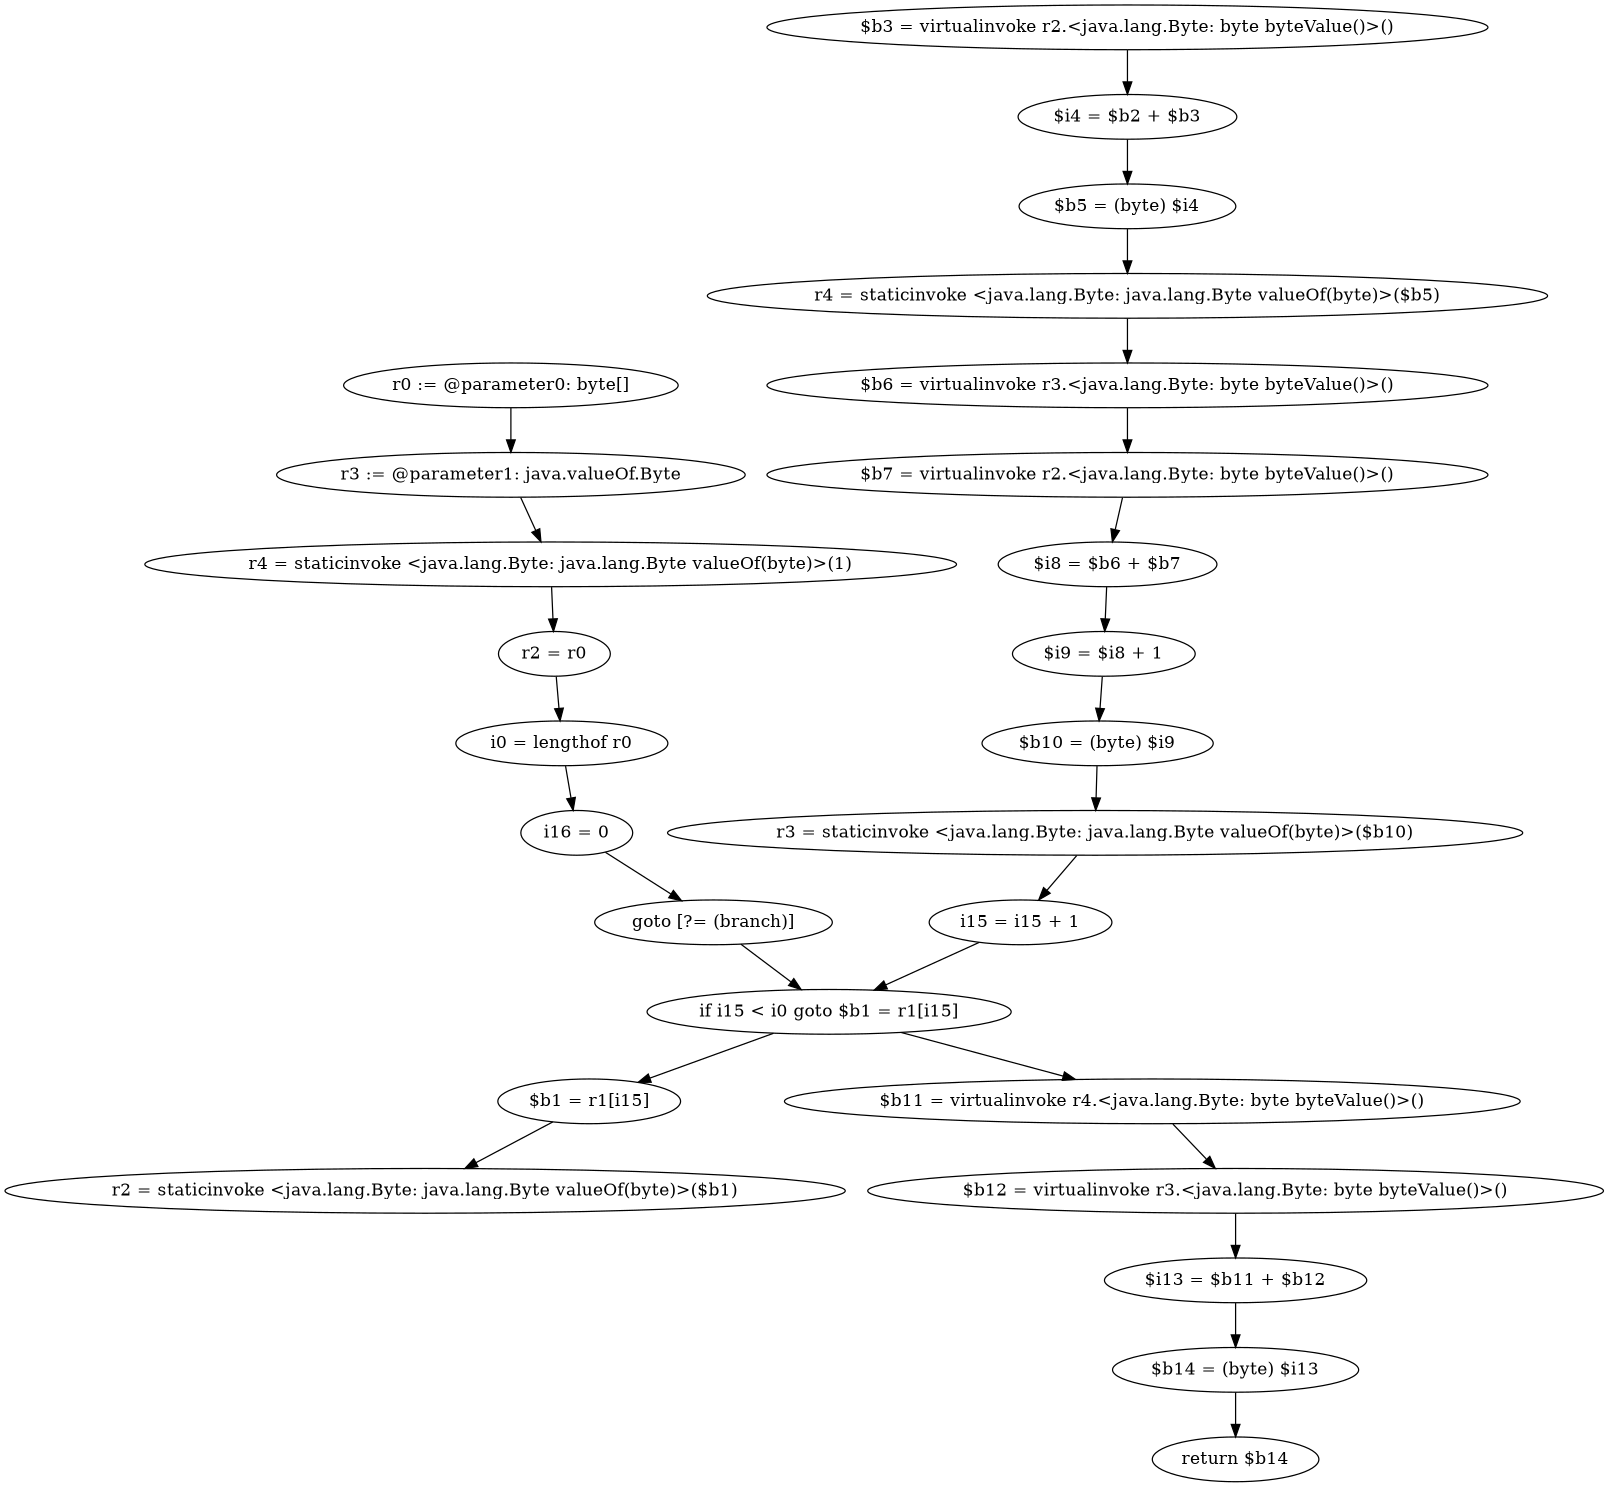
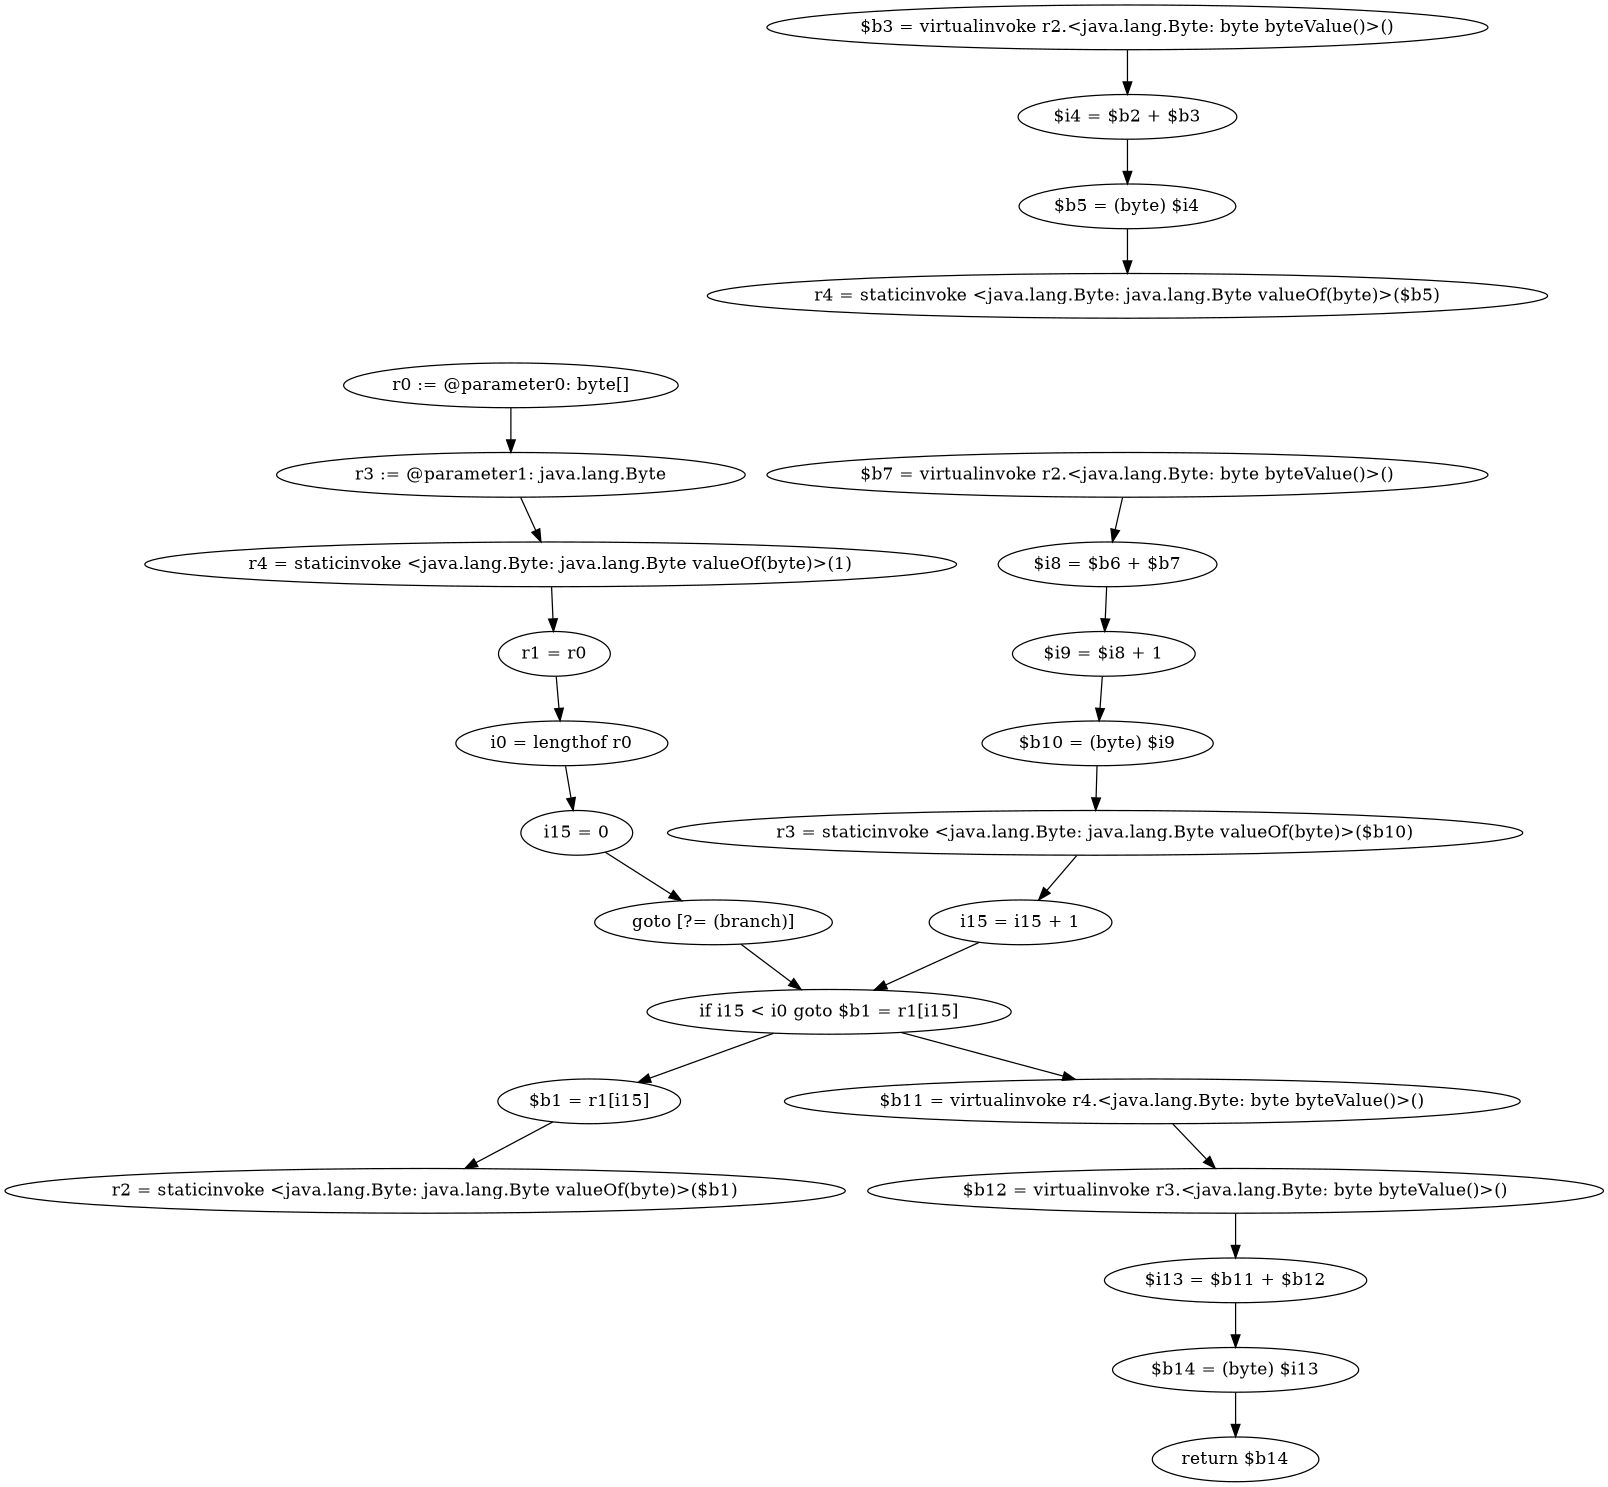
(1127, 385) -> none
(511, 475) -> (511, 475)
(554, 654) -> (554, 654)
(577, 833) -> (577, 833)
